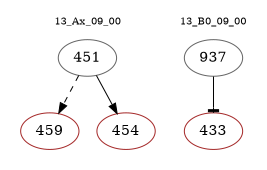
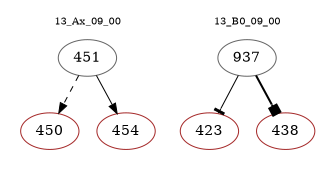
(50, 131) -> (50, 131)
(214, 131) -> (209, 131)
none -> (286, 131)
